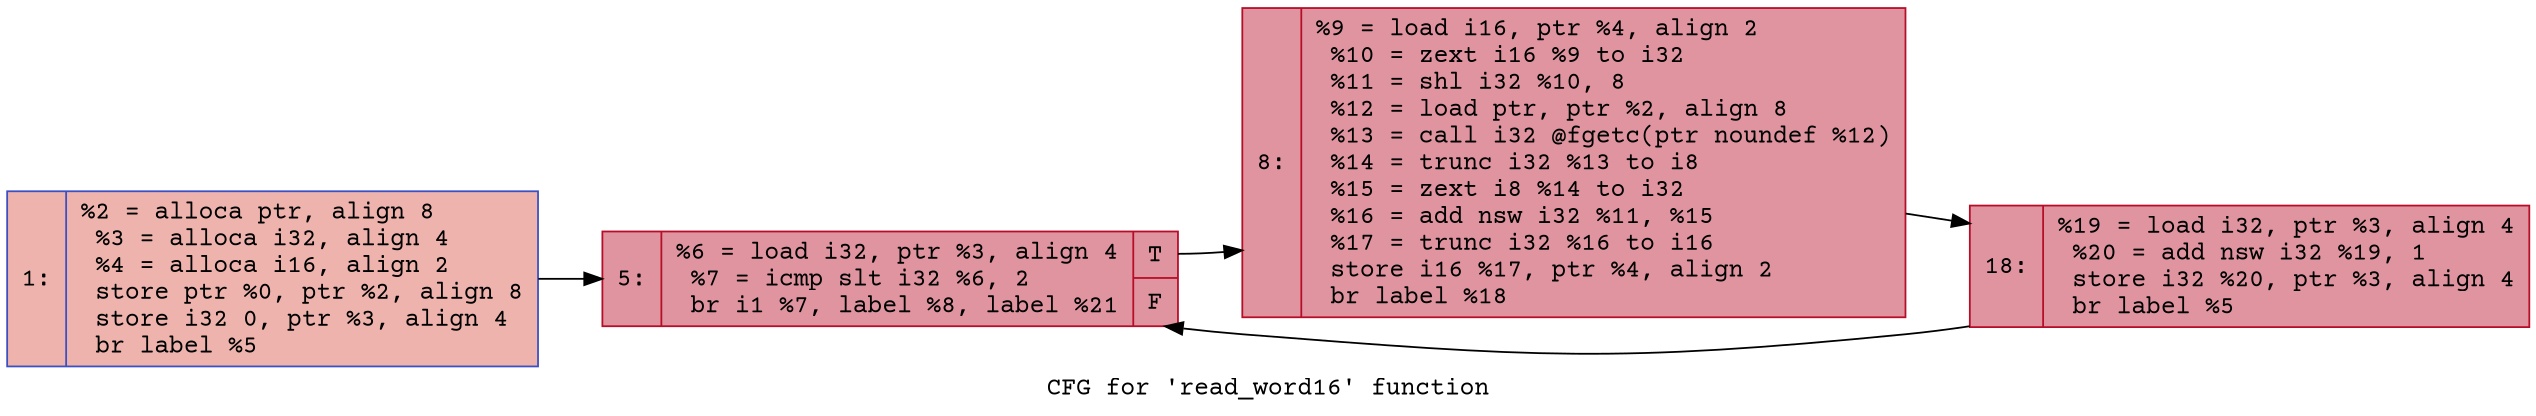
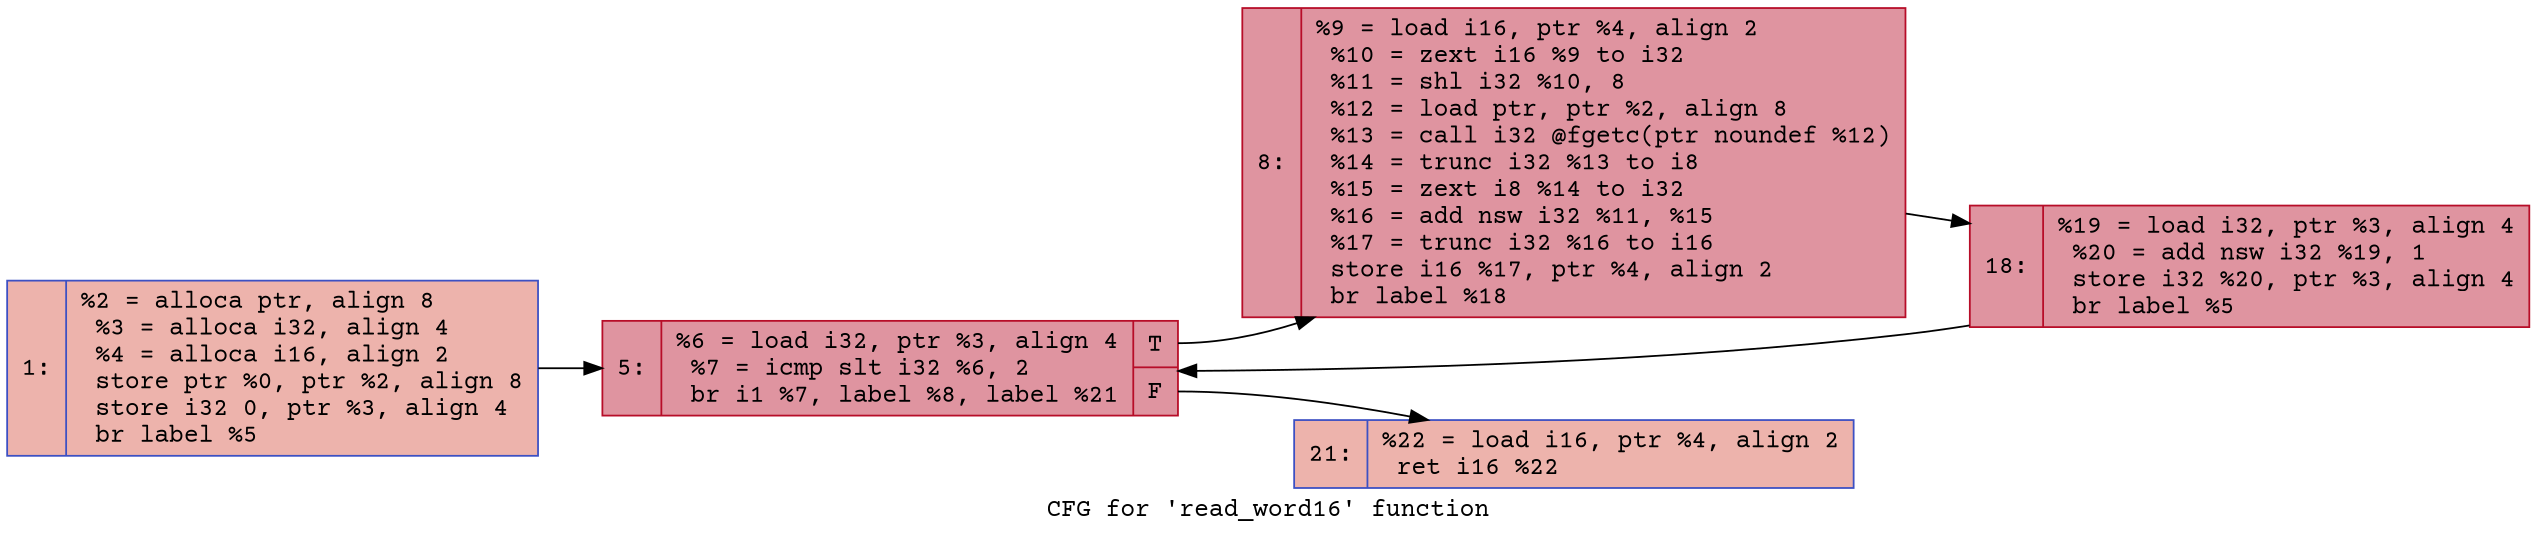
none -> (1574, 454)
